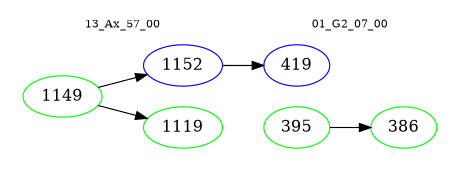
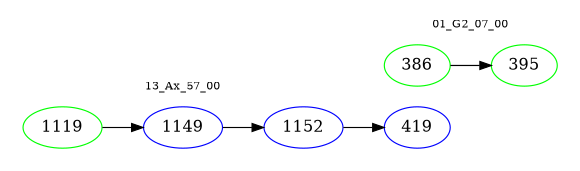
(63, 96) -> (183, 127)
(117, 110) -> (117, 127)
(345, 127) -> (465, 65)
